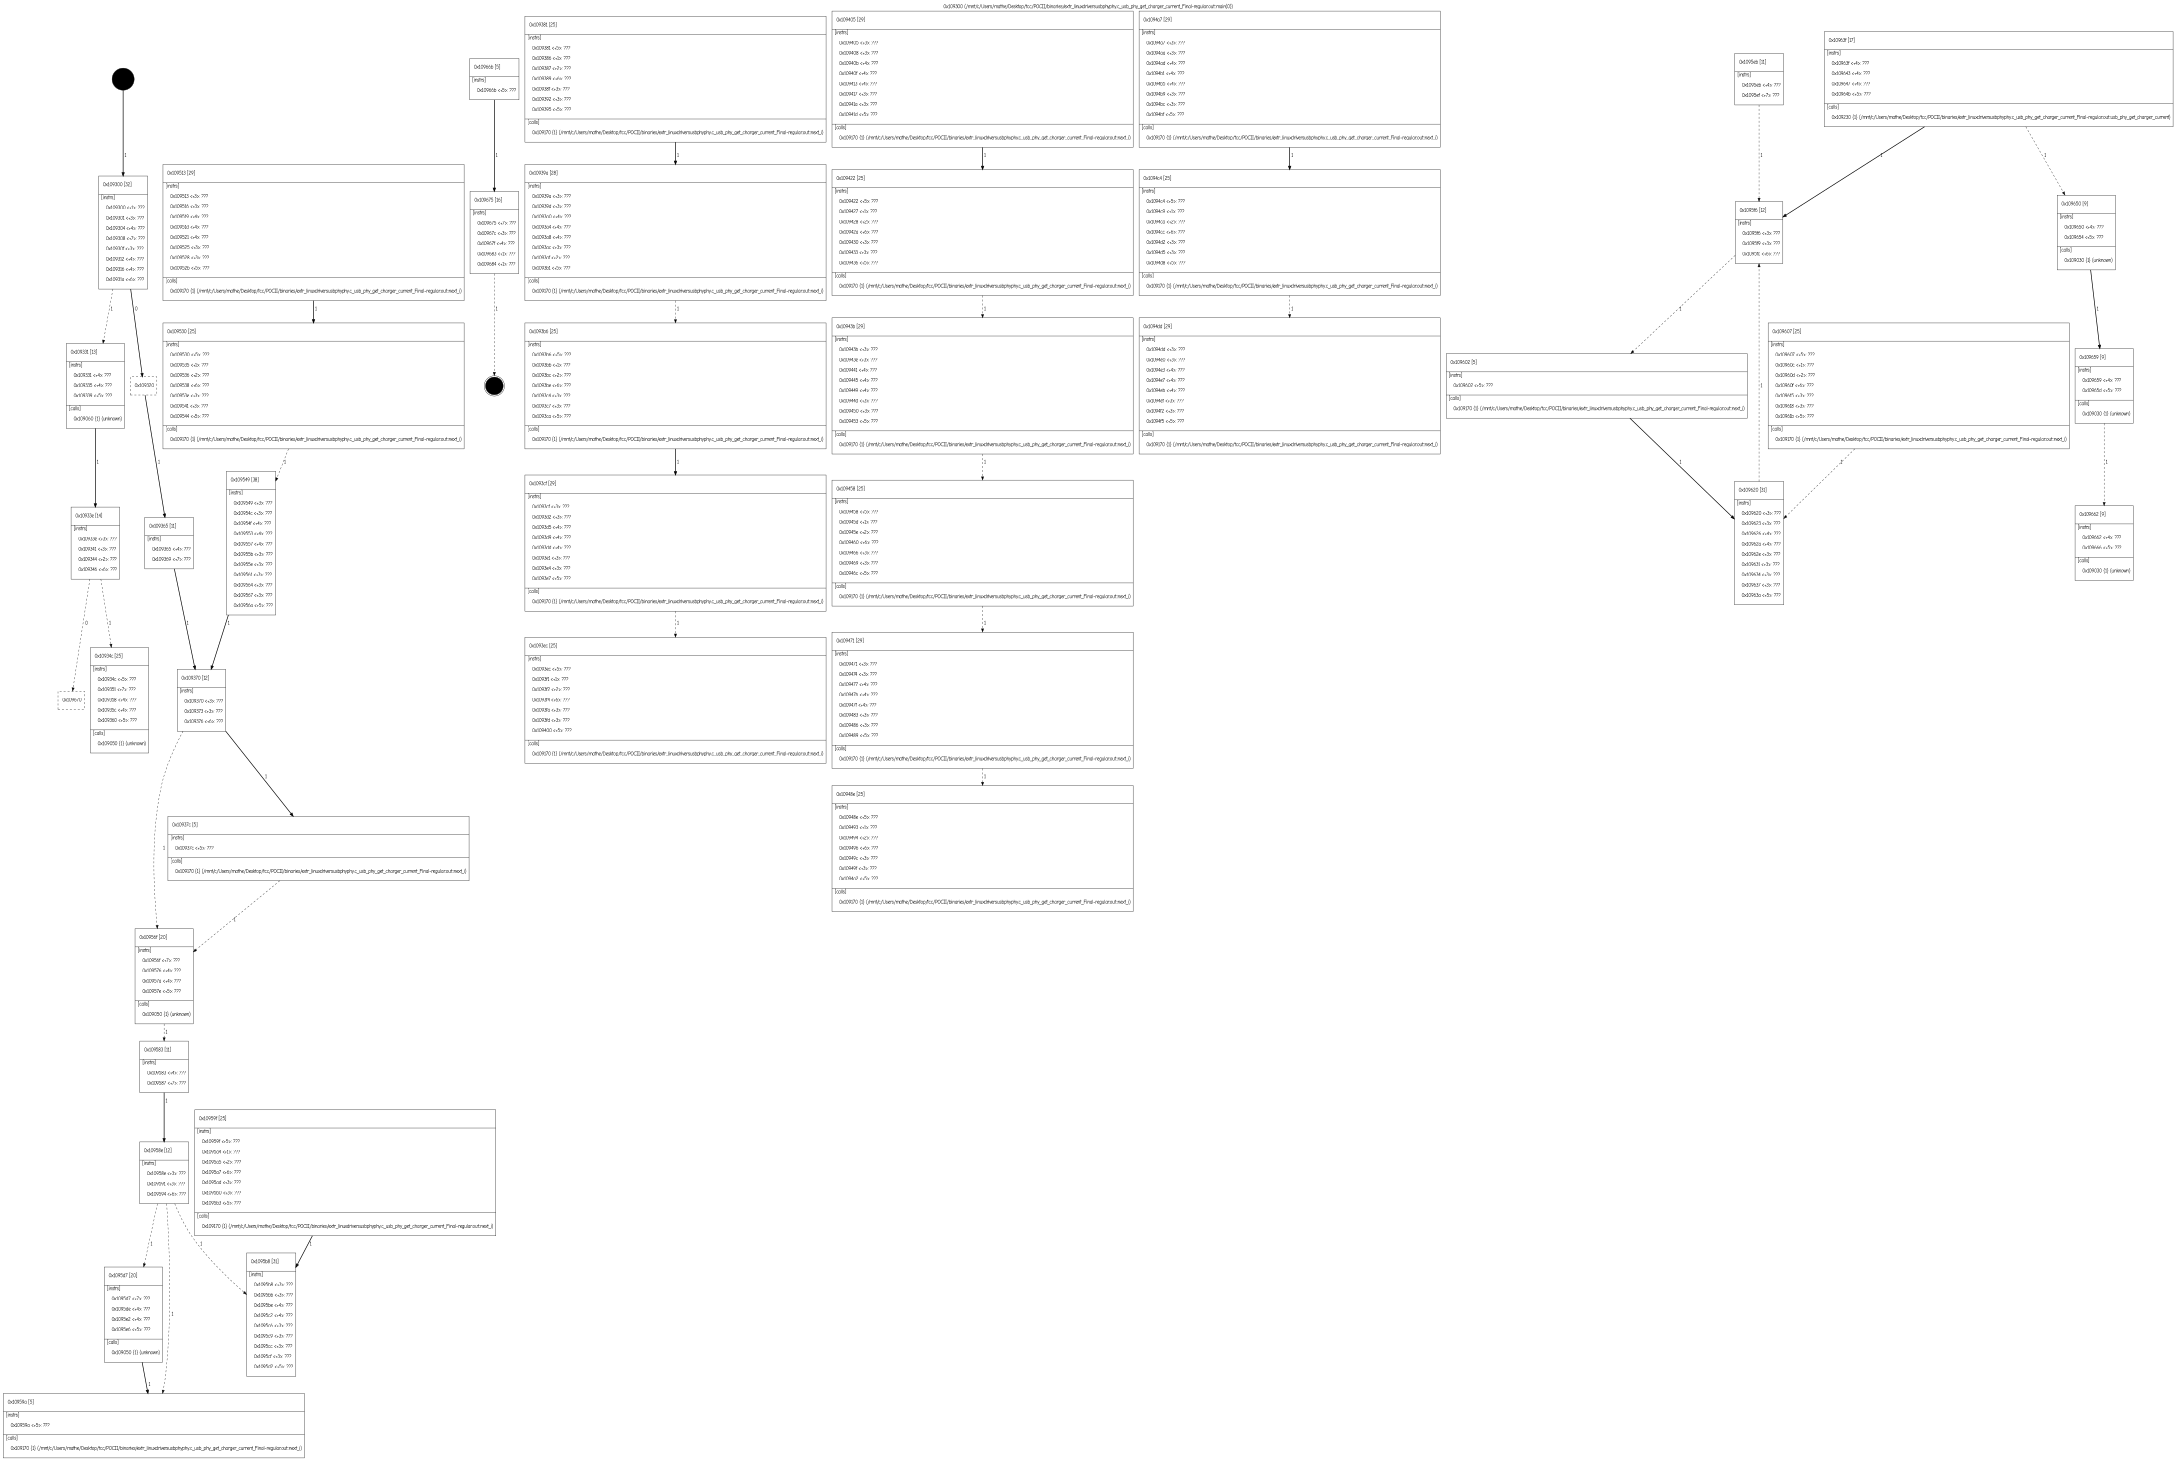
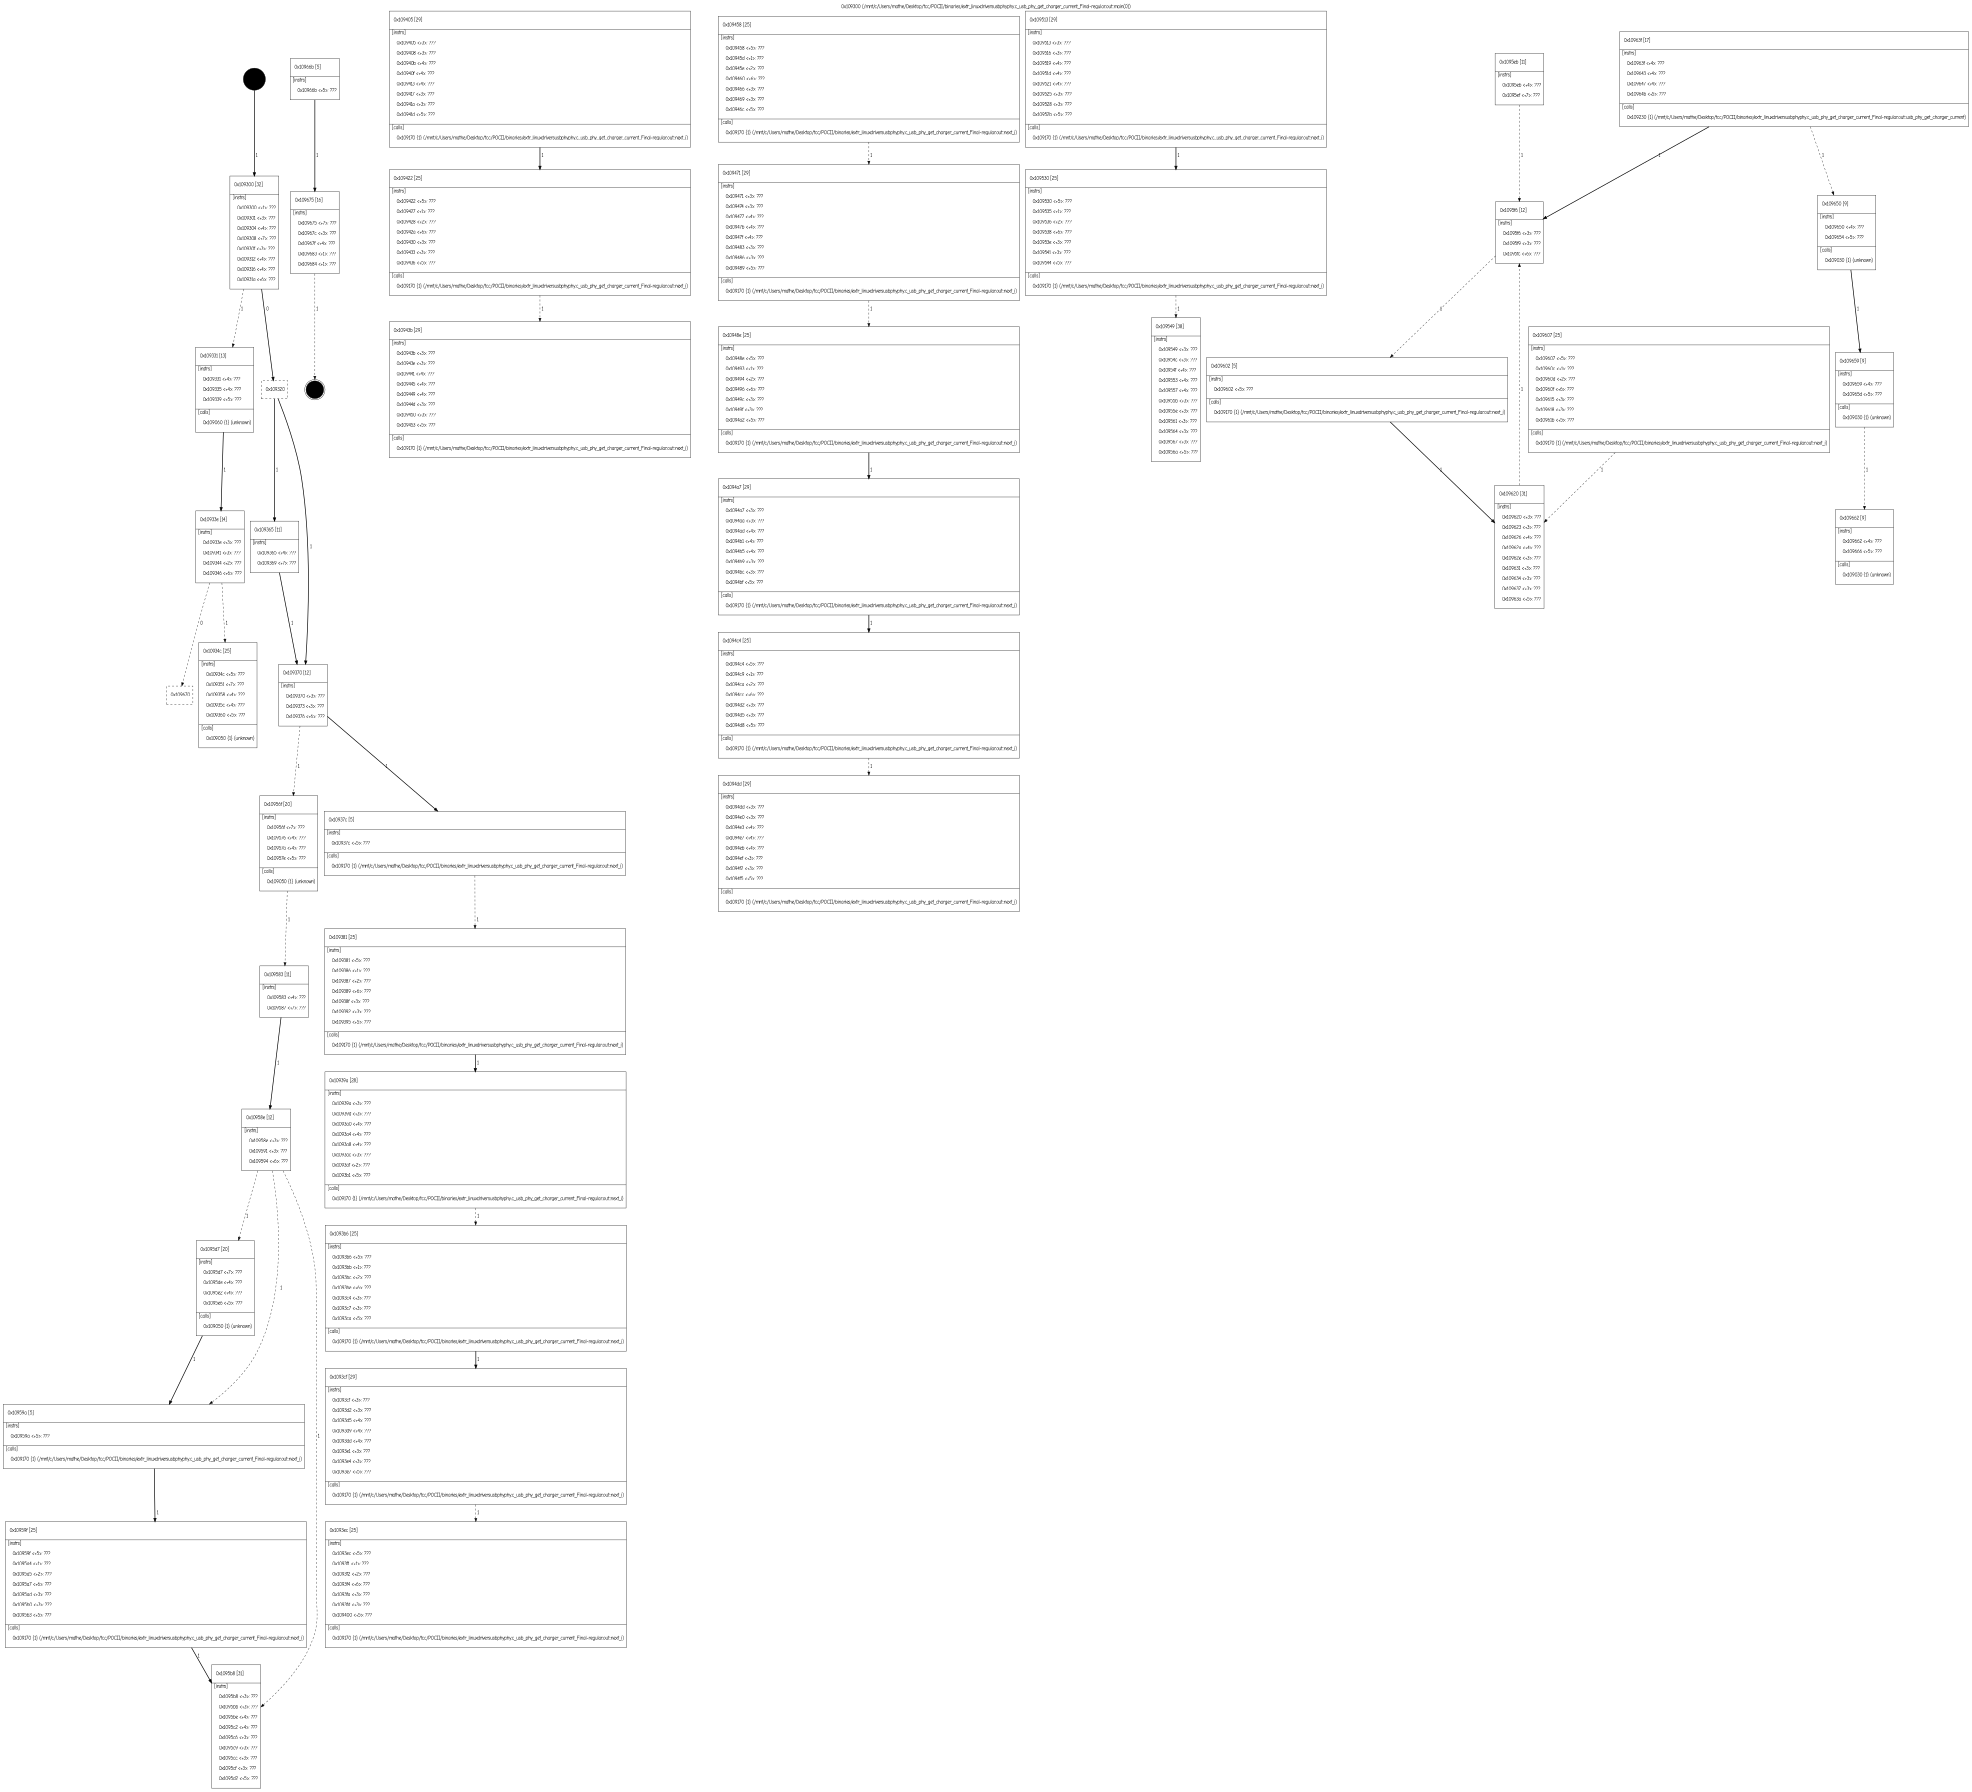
none -> (869, 464)
(983, 465) -> none
(220, 641) -> (307, 528)
(238, 915) -> (475, 900)
none -> (155, 1494)
